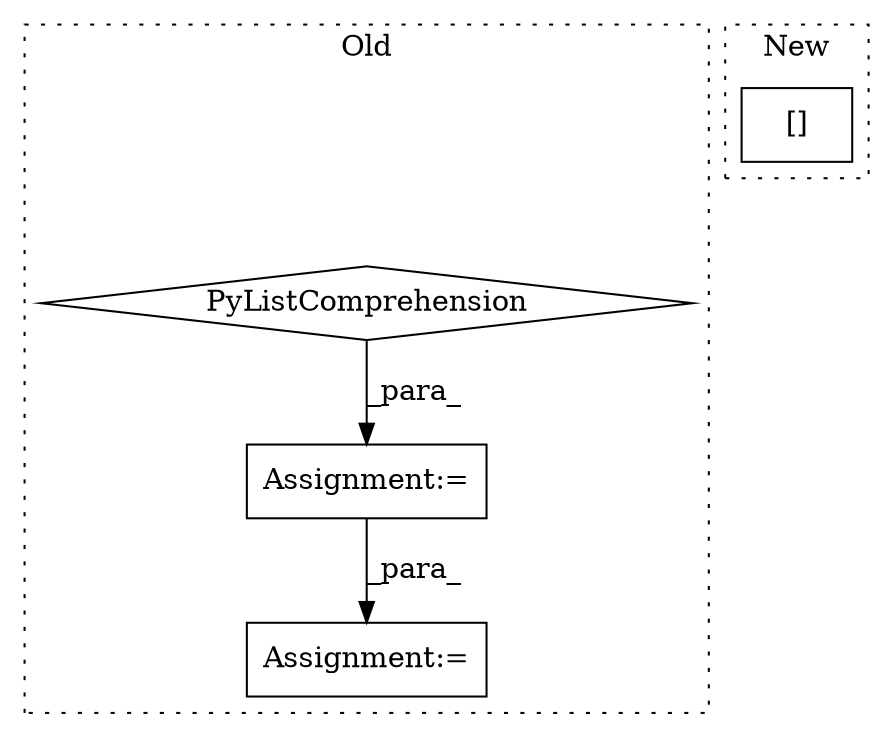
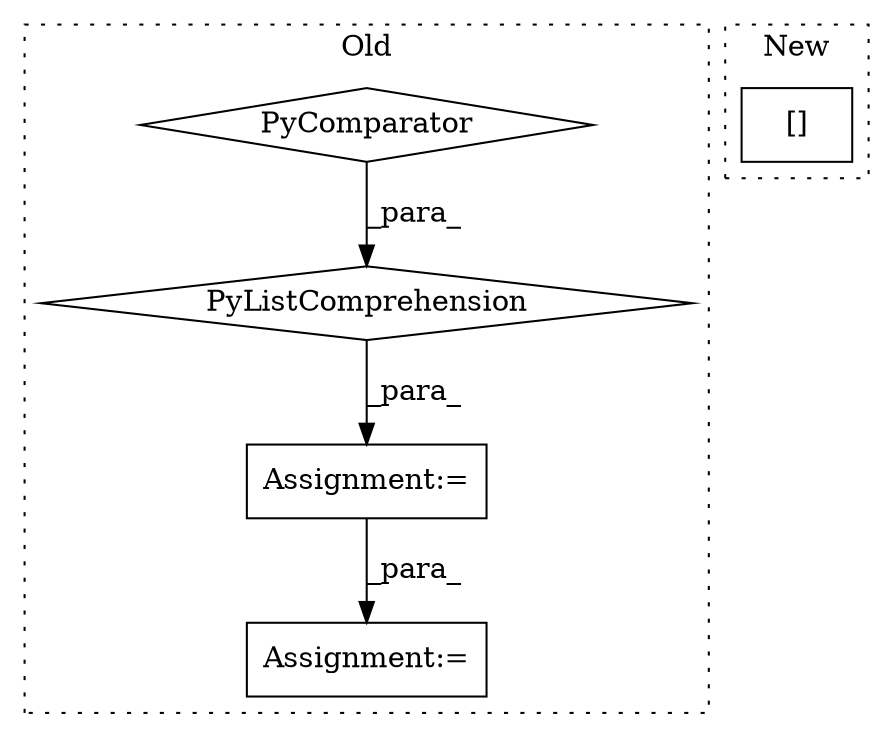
none -> (367, 125)
